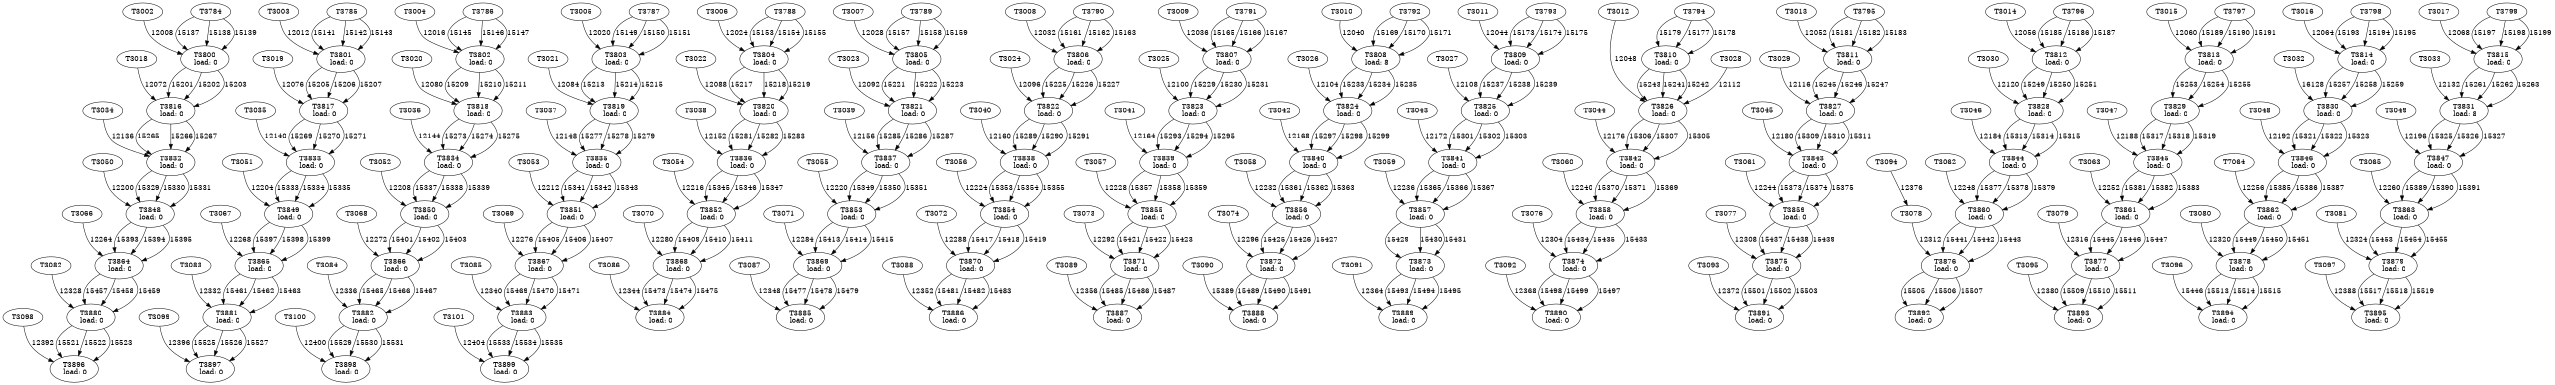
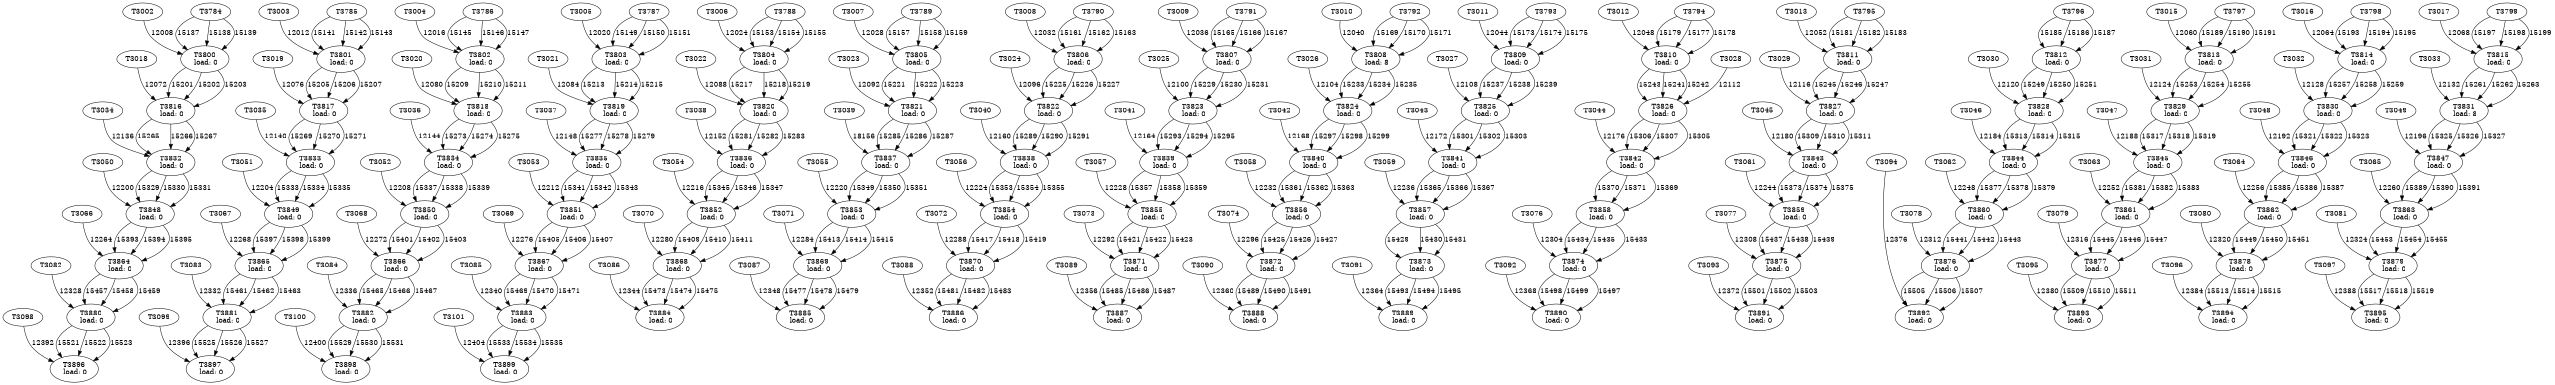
(2006, 12) -> none
none -> (2141, 59)
(1612, 65) -> (1631, 36)
(2313, 85) -> (2313, 85)
(864, 137) -> (864, 137)
(1563, 162) -> none
(2234, 162) -> (2234, 162)
(1898, 186) -> (1885, 238)
(1223, 291) -> (1223, 291)
(2192, 291) -> (2192, 291)
